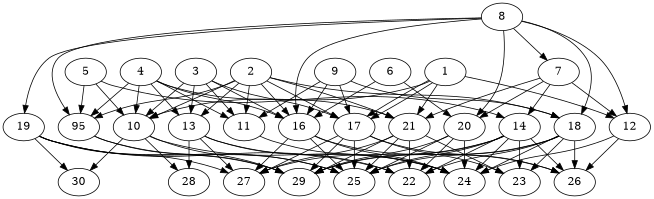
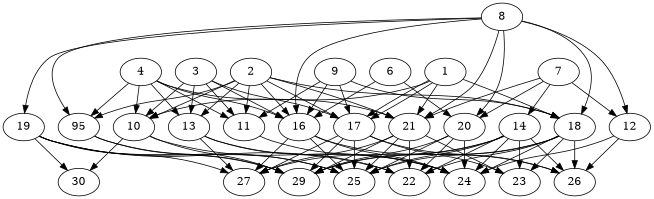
(528, 42) -> (478, 79)
(86, 72) -> none
(537, 93) -> (505, 96)
(189, 182) -> none
